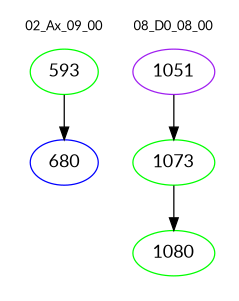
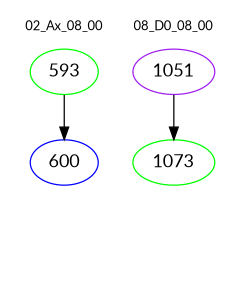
(64, 27) -> (64, 27)
(64, 163) -> (64, 163)
(174, 253) -> none
